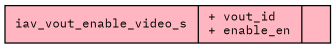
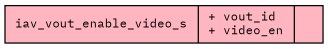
(250, 31) -> (246, 31)
